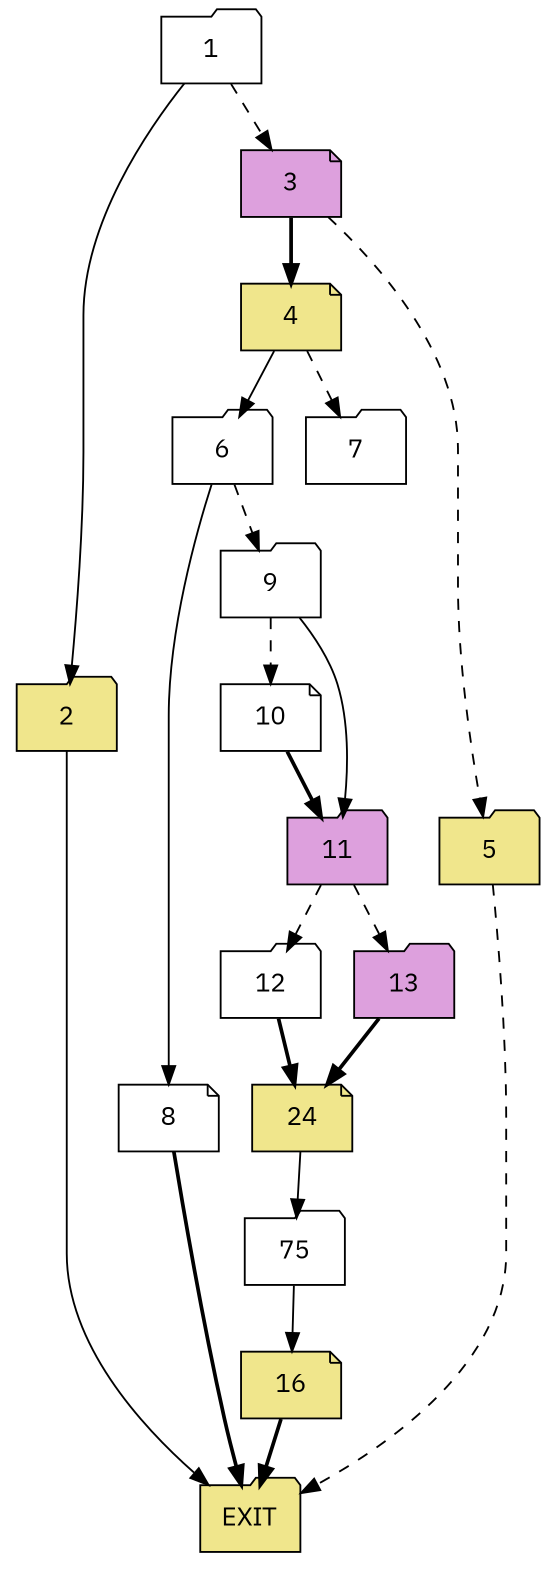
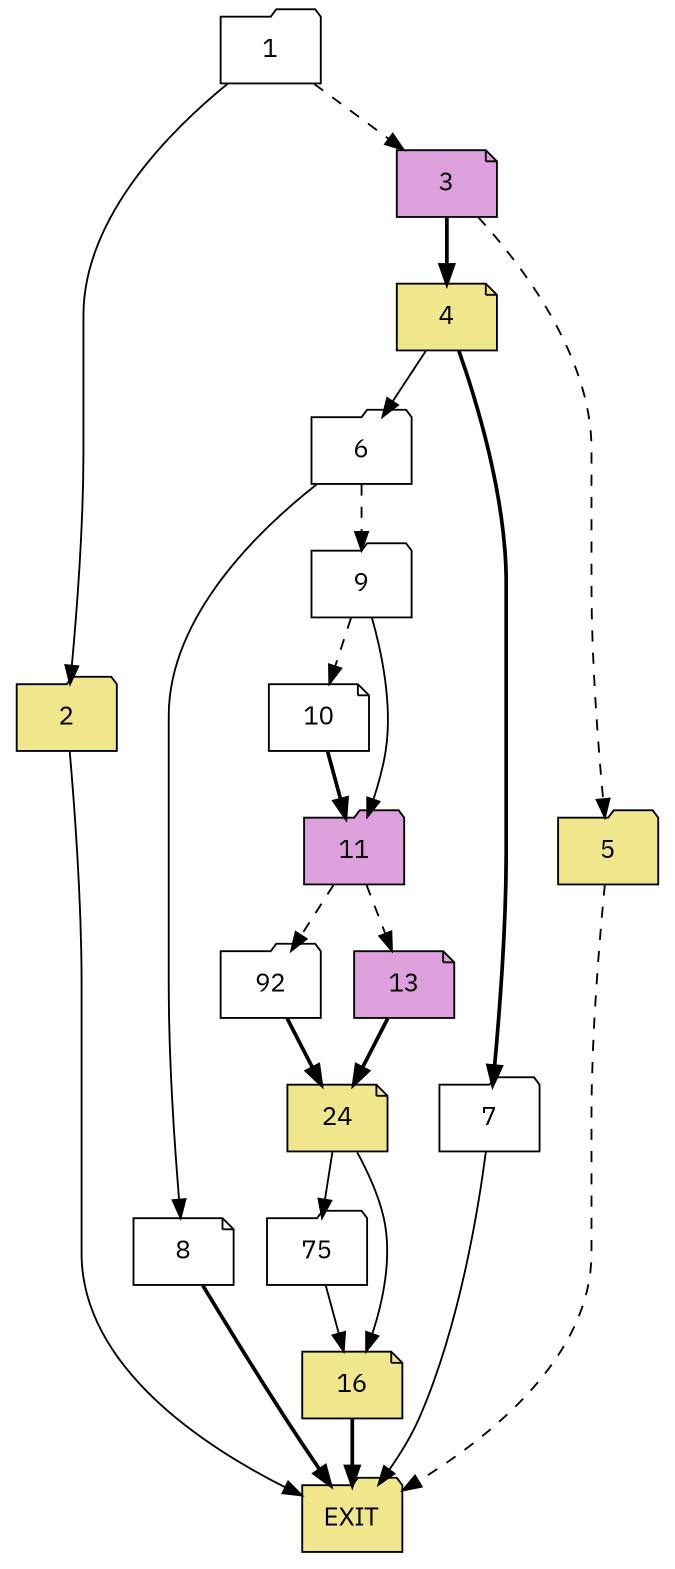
(319, 376) -> (506, 706)
(271, 985) -> (271, 985)
(404, 985) -> (404, 985)
none -> (387, 1241)
none -> (454, 1316)
